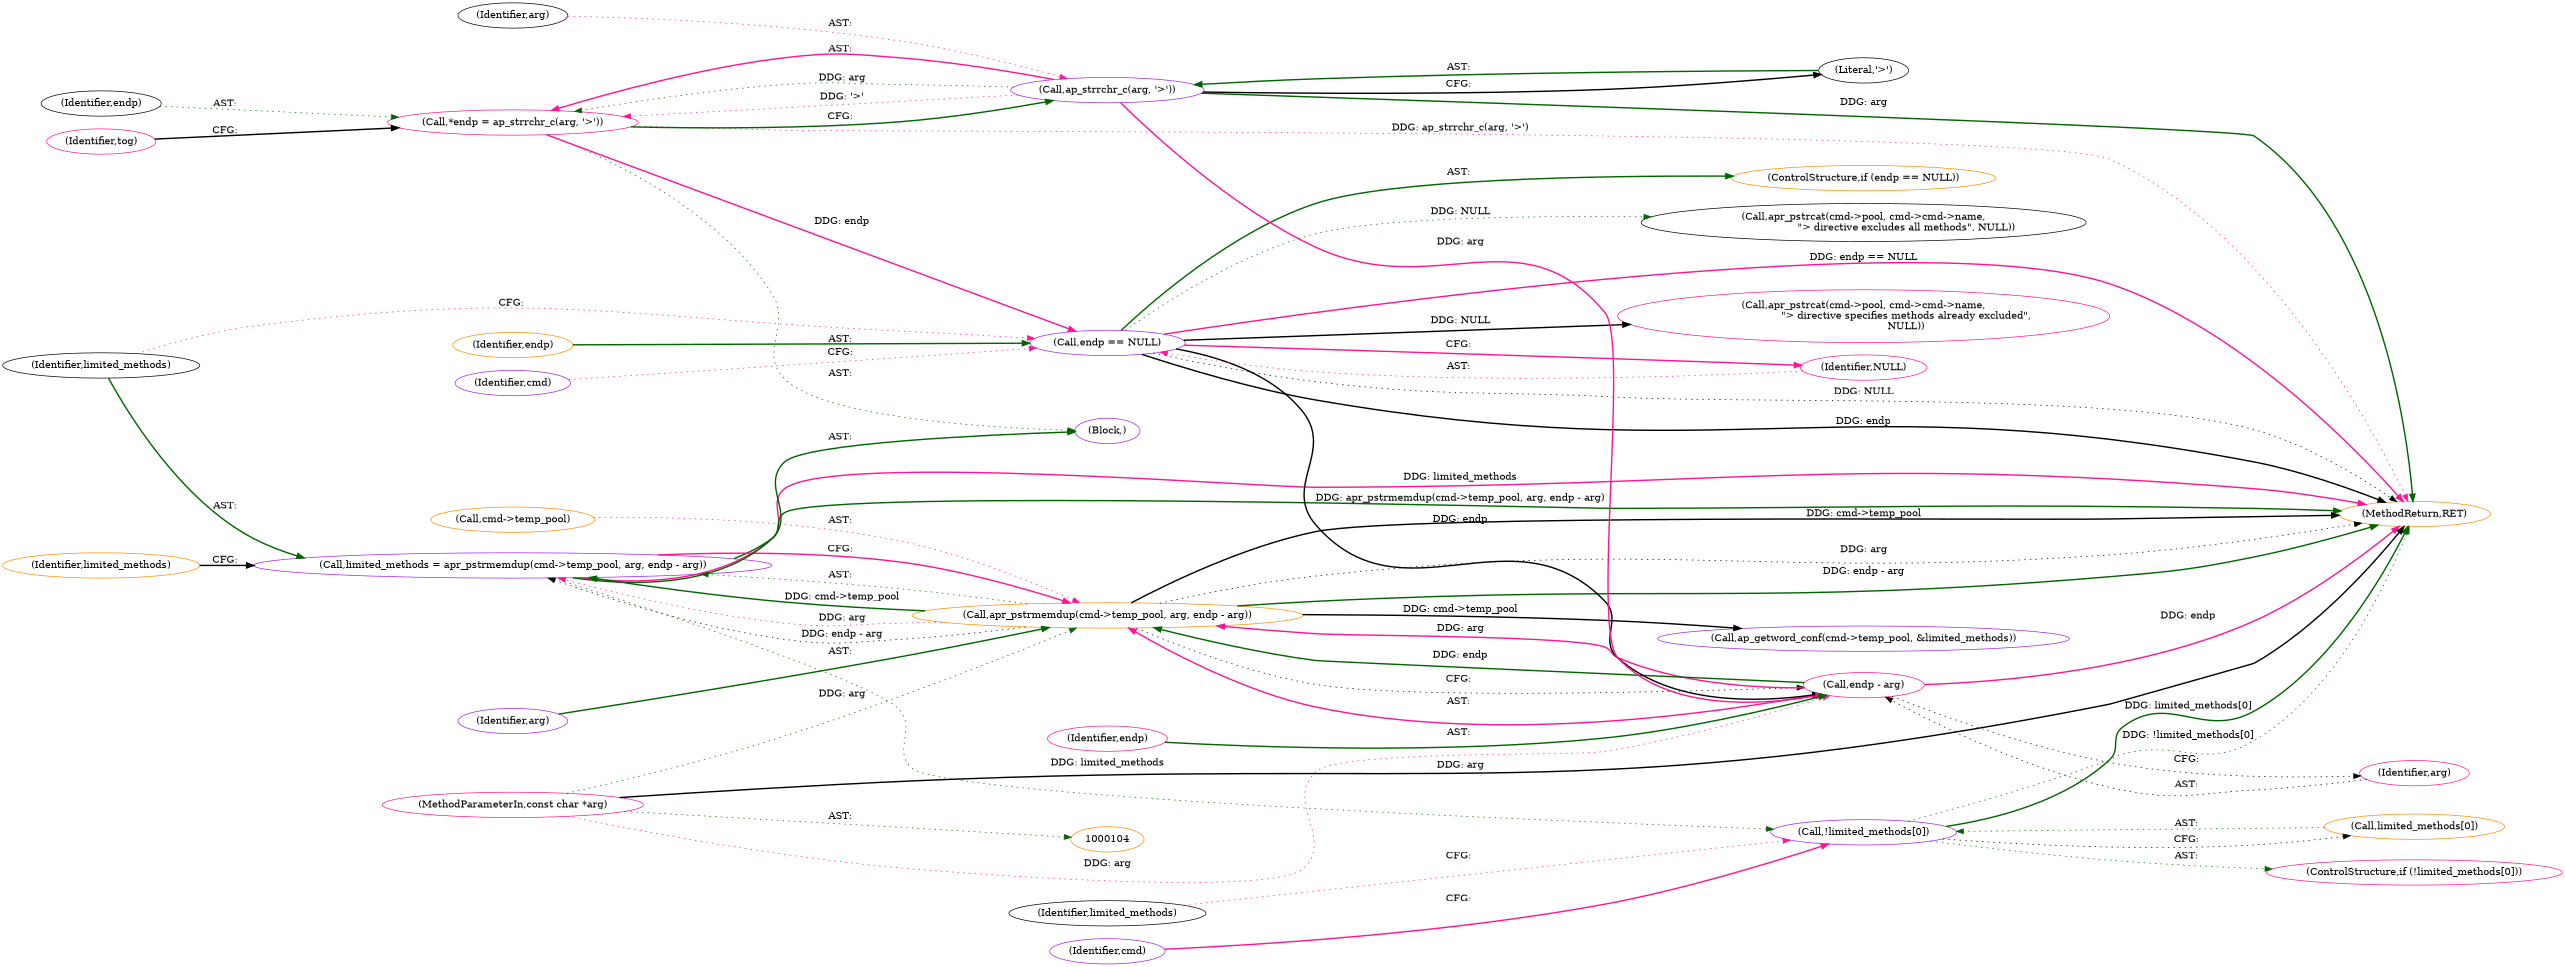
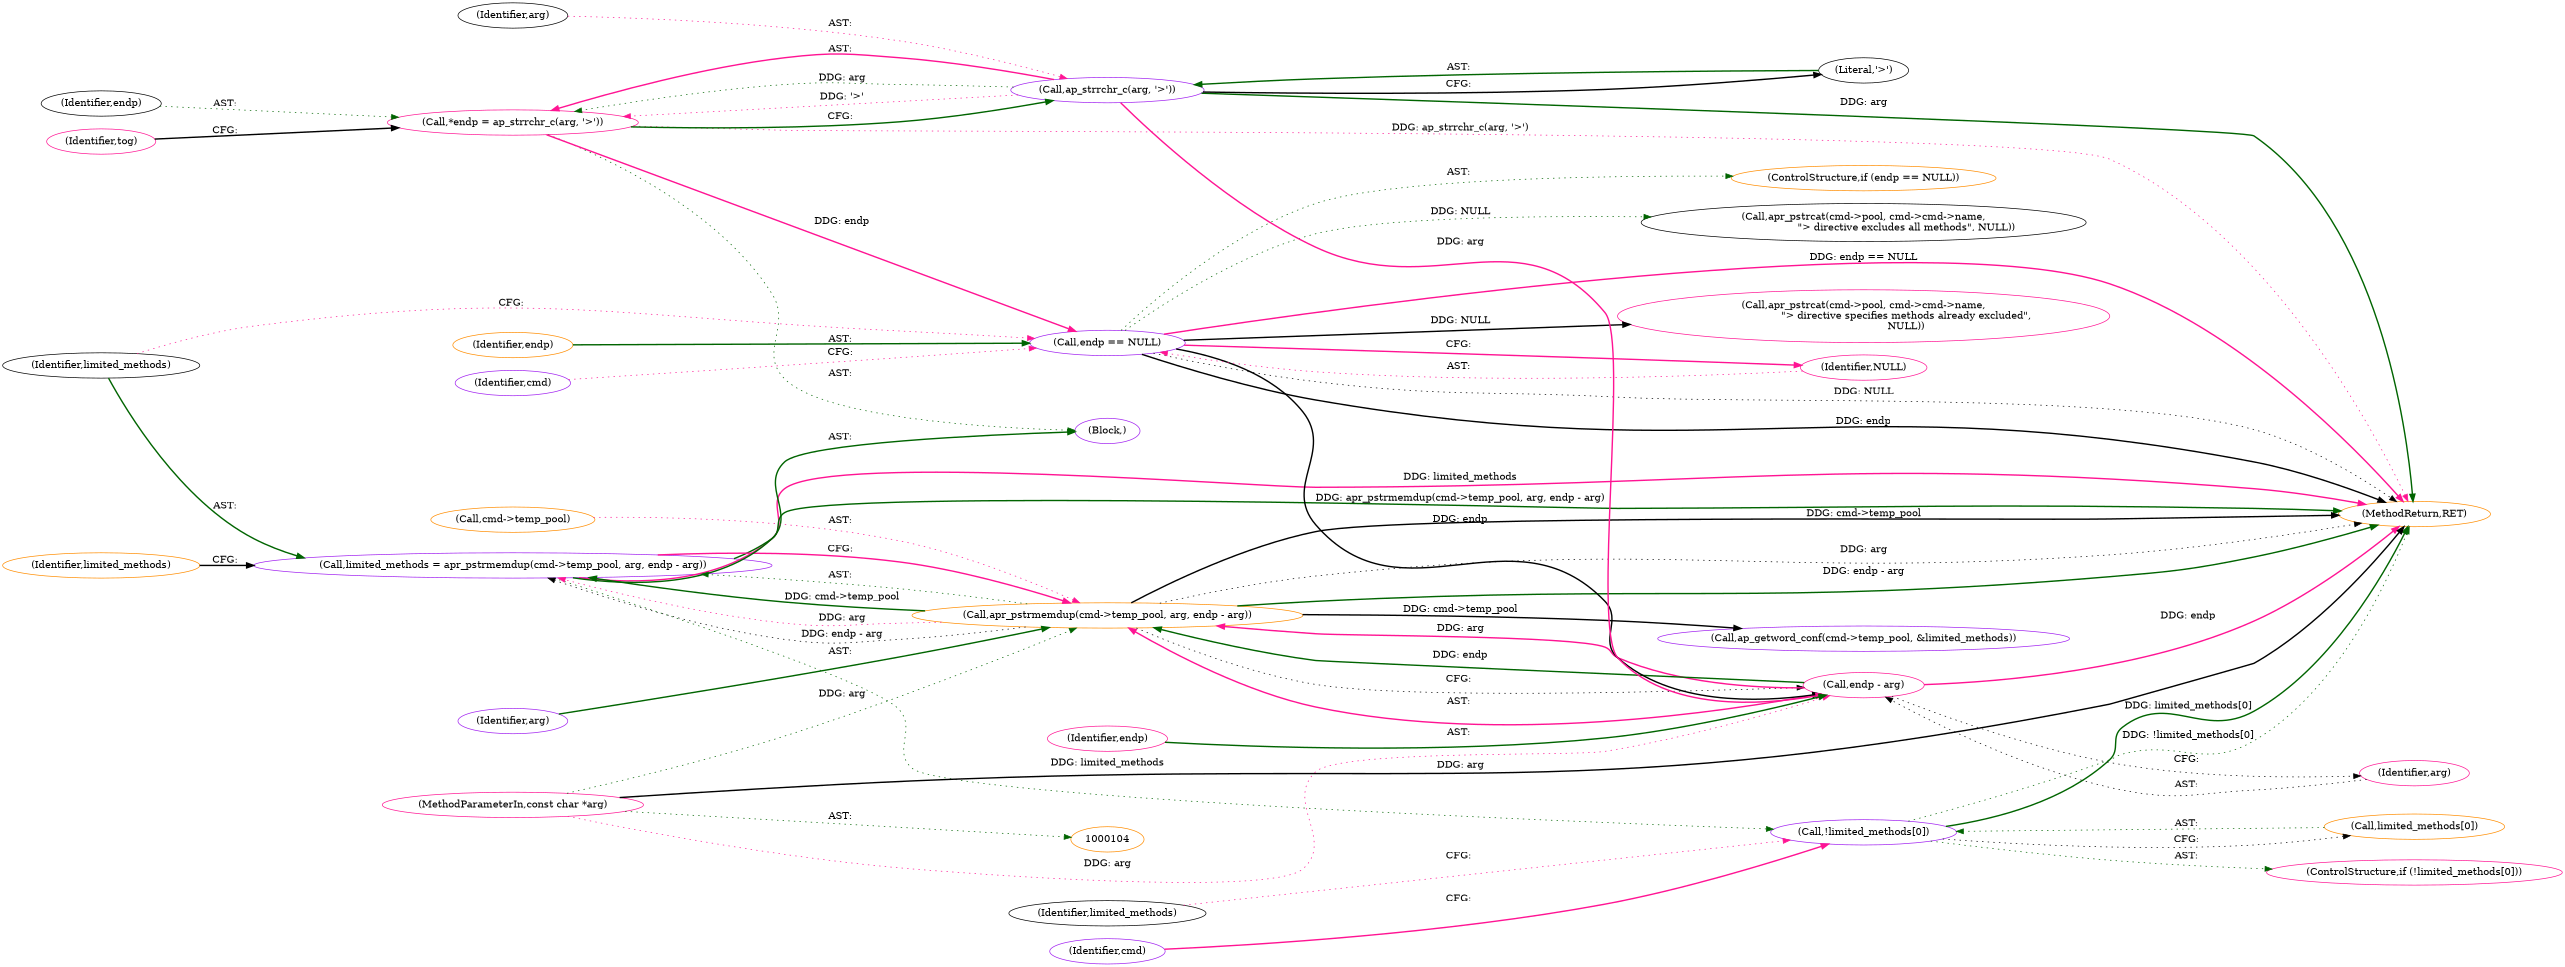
(1403, 188) -> (1403, 188)
